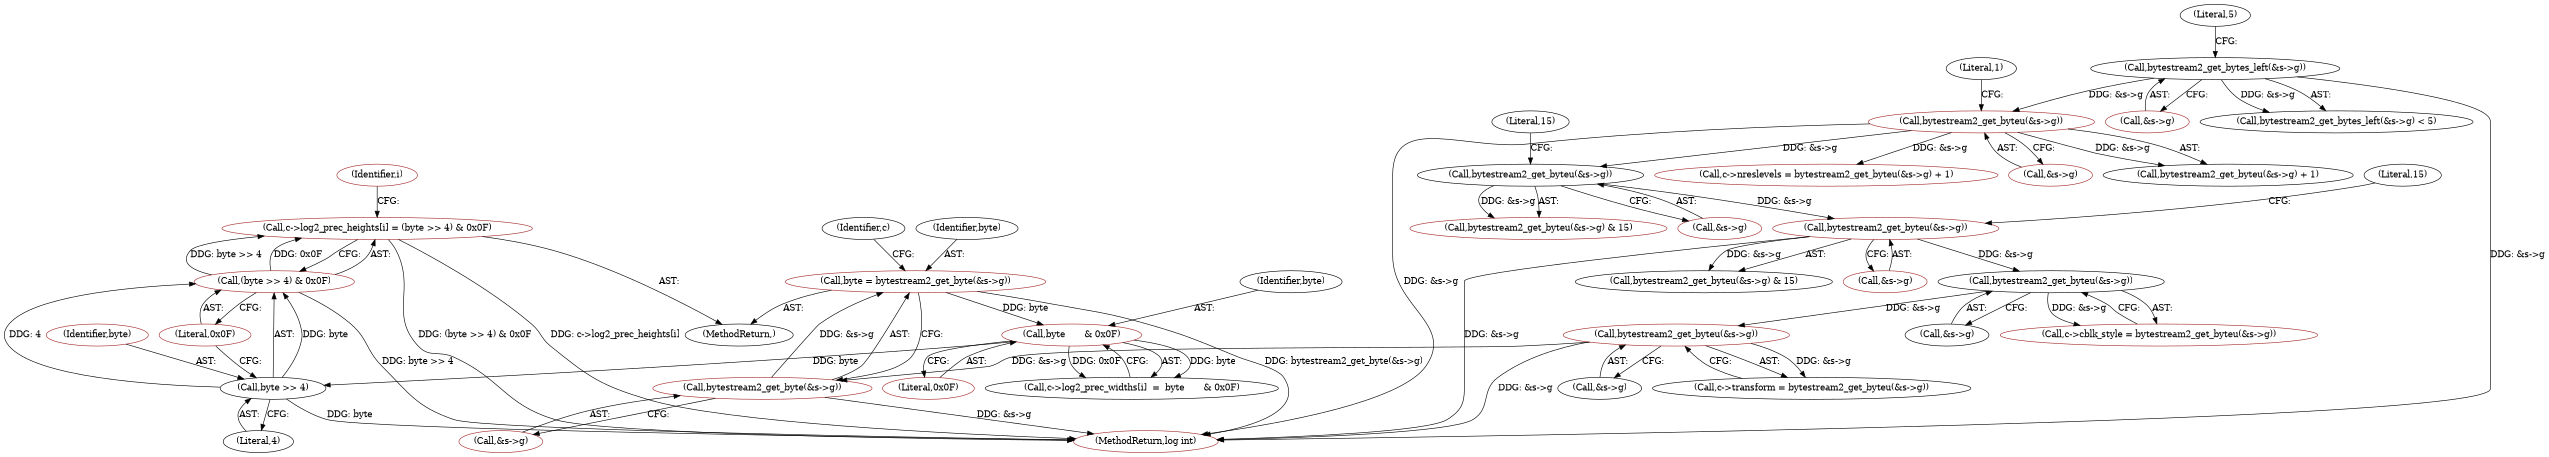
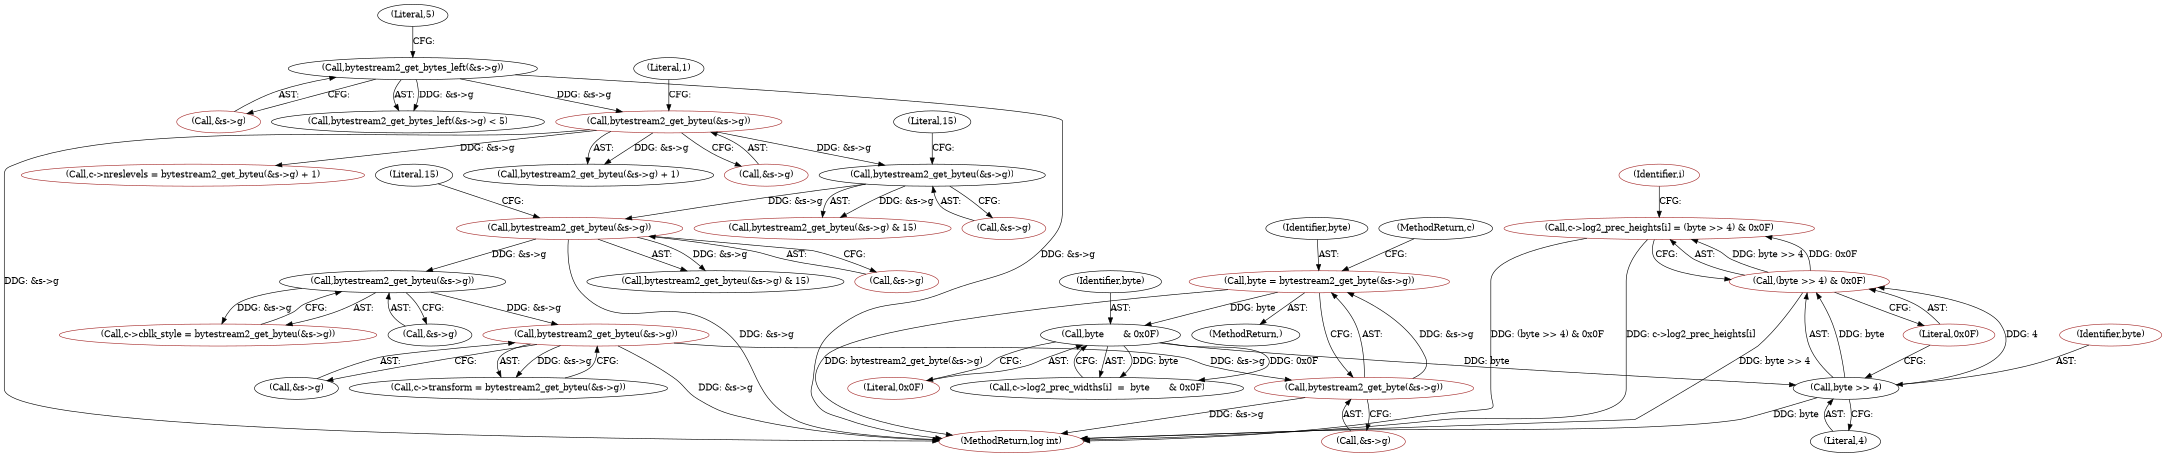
(864, 228) -> (1436, 228)
(604, 268) -> none
(1072, 335) -> (1110, 335)
